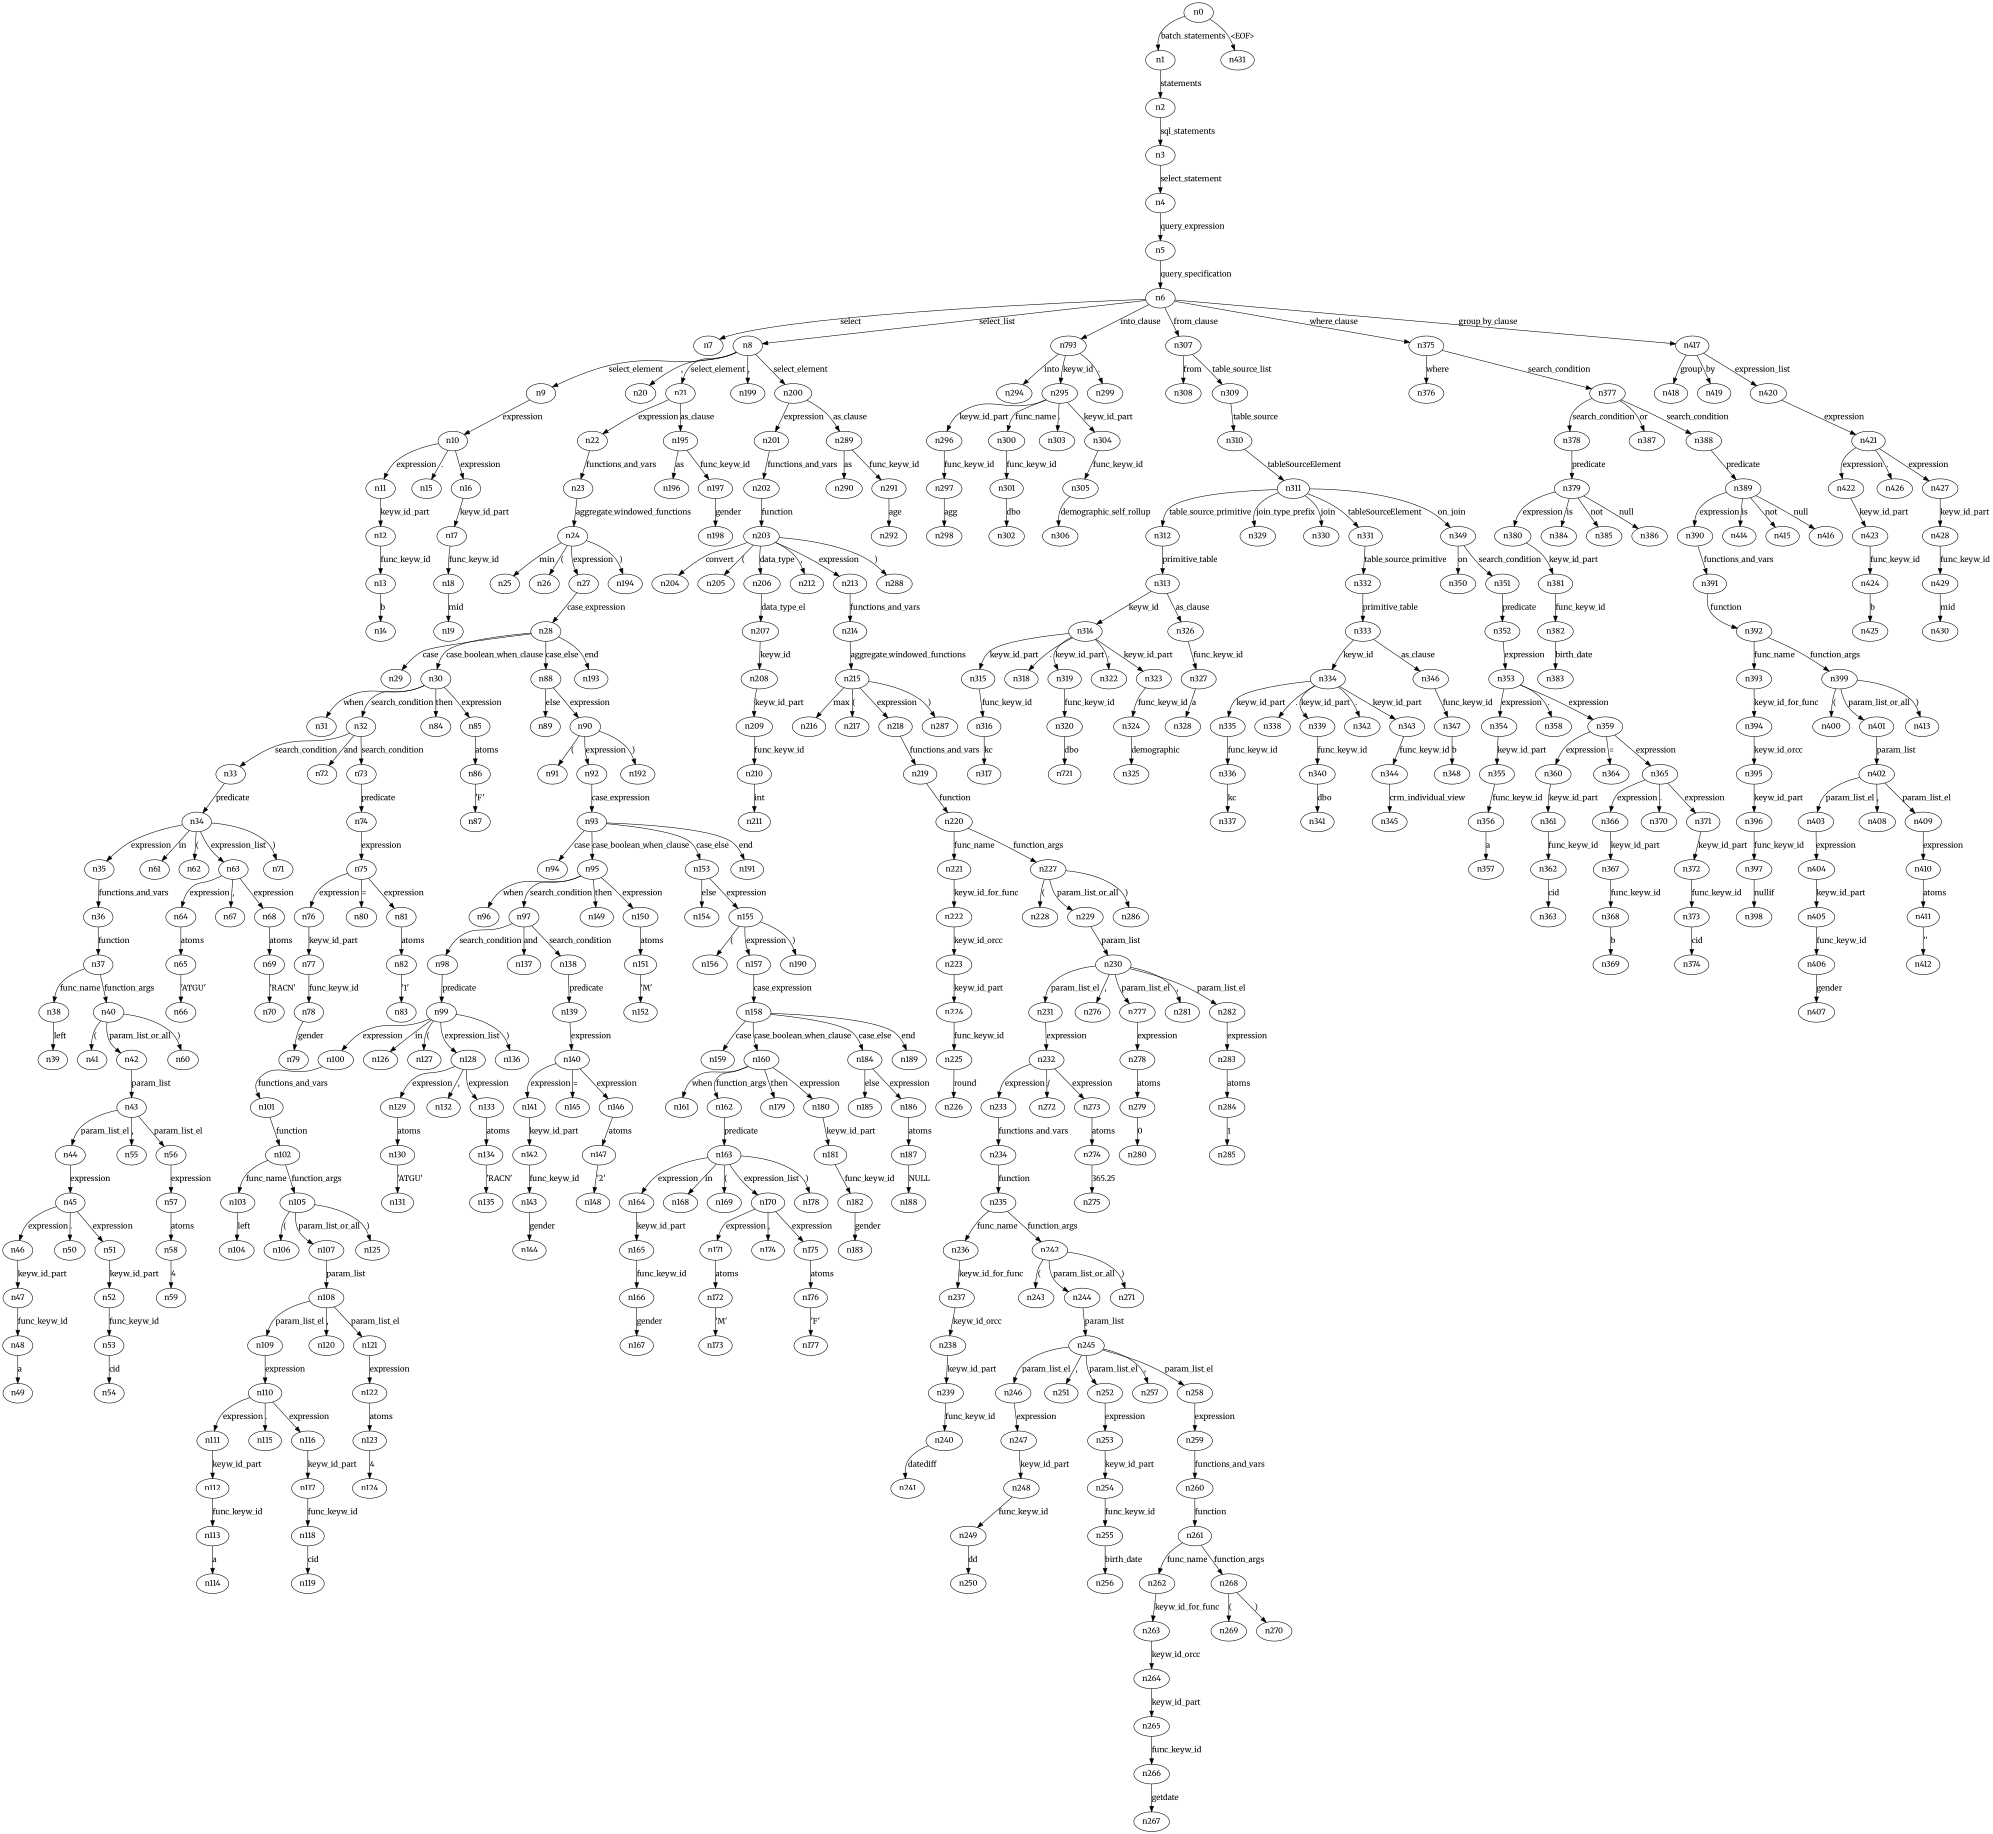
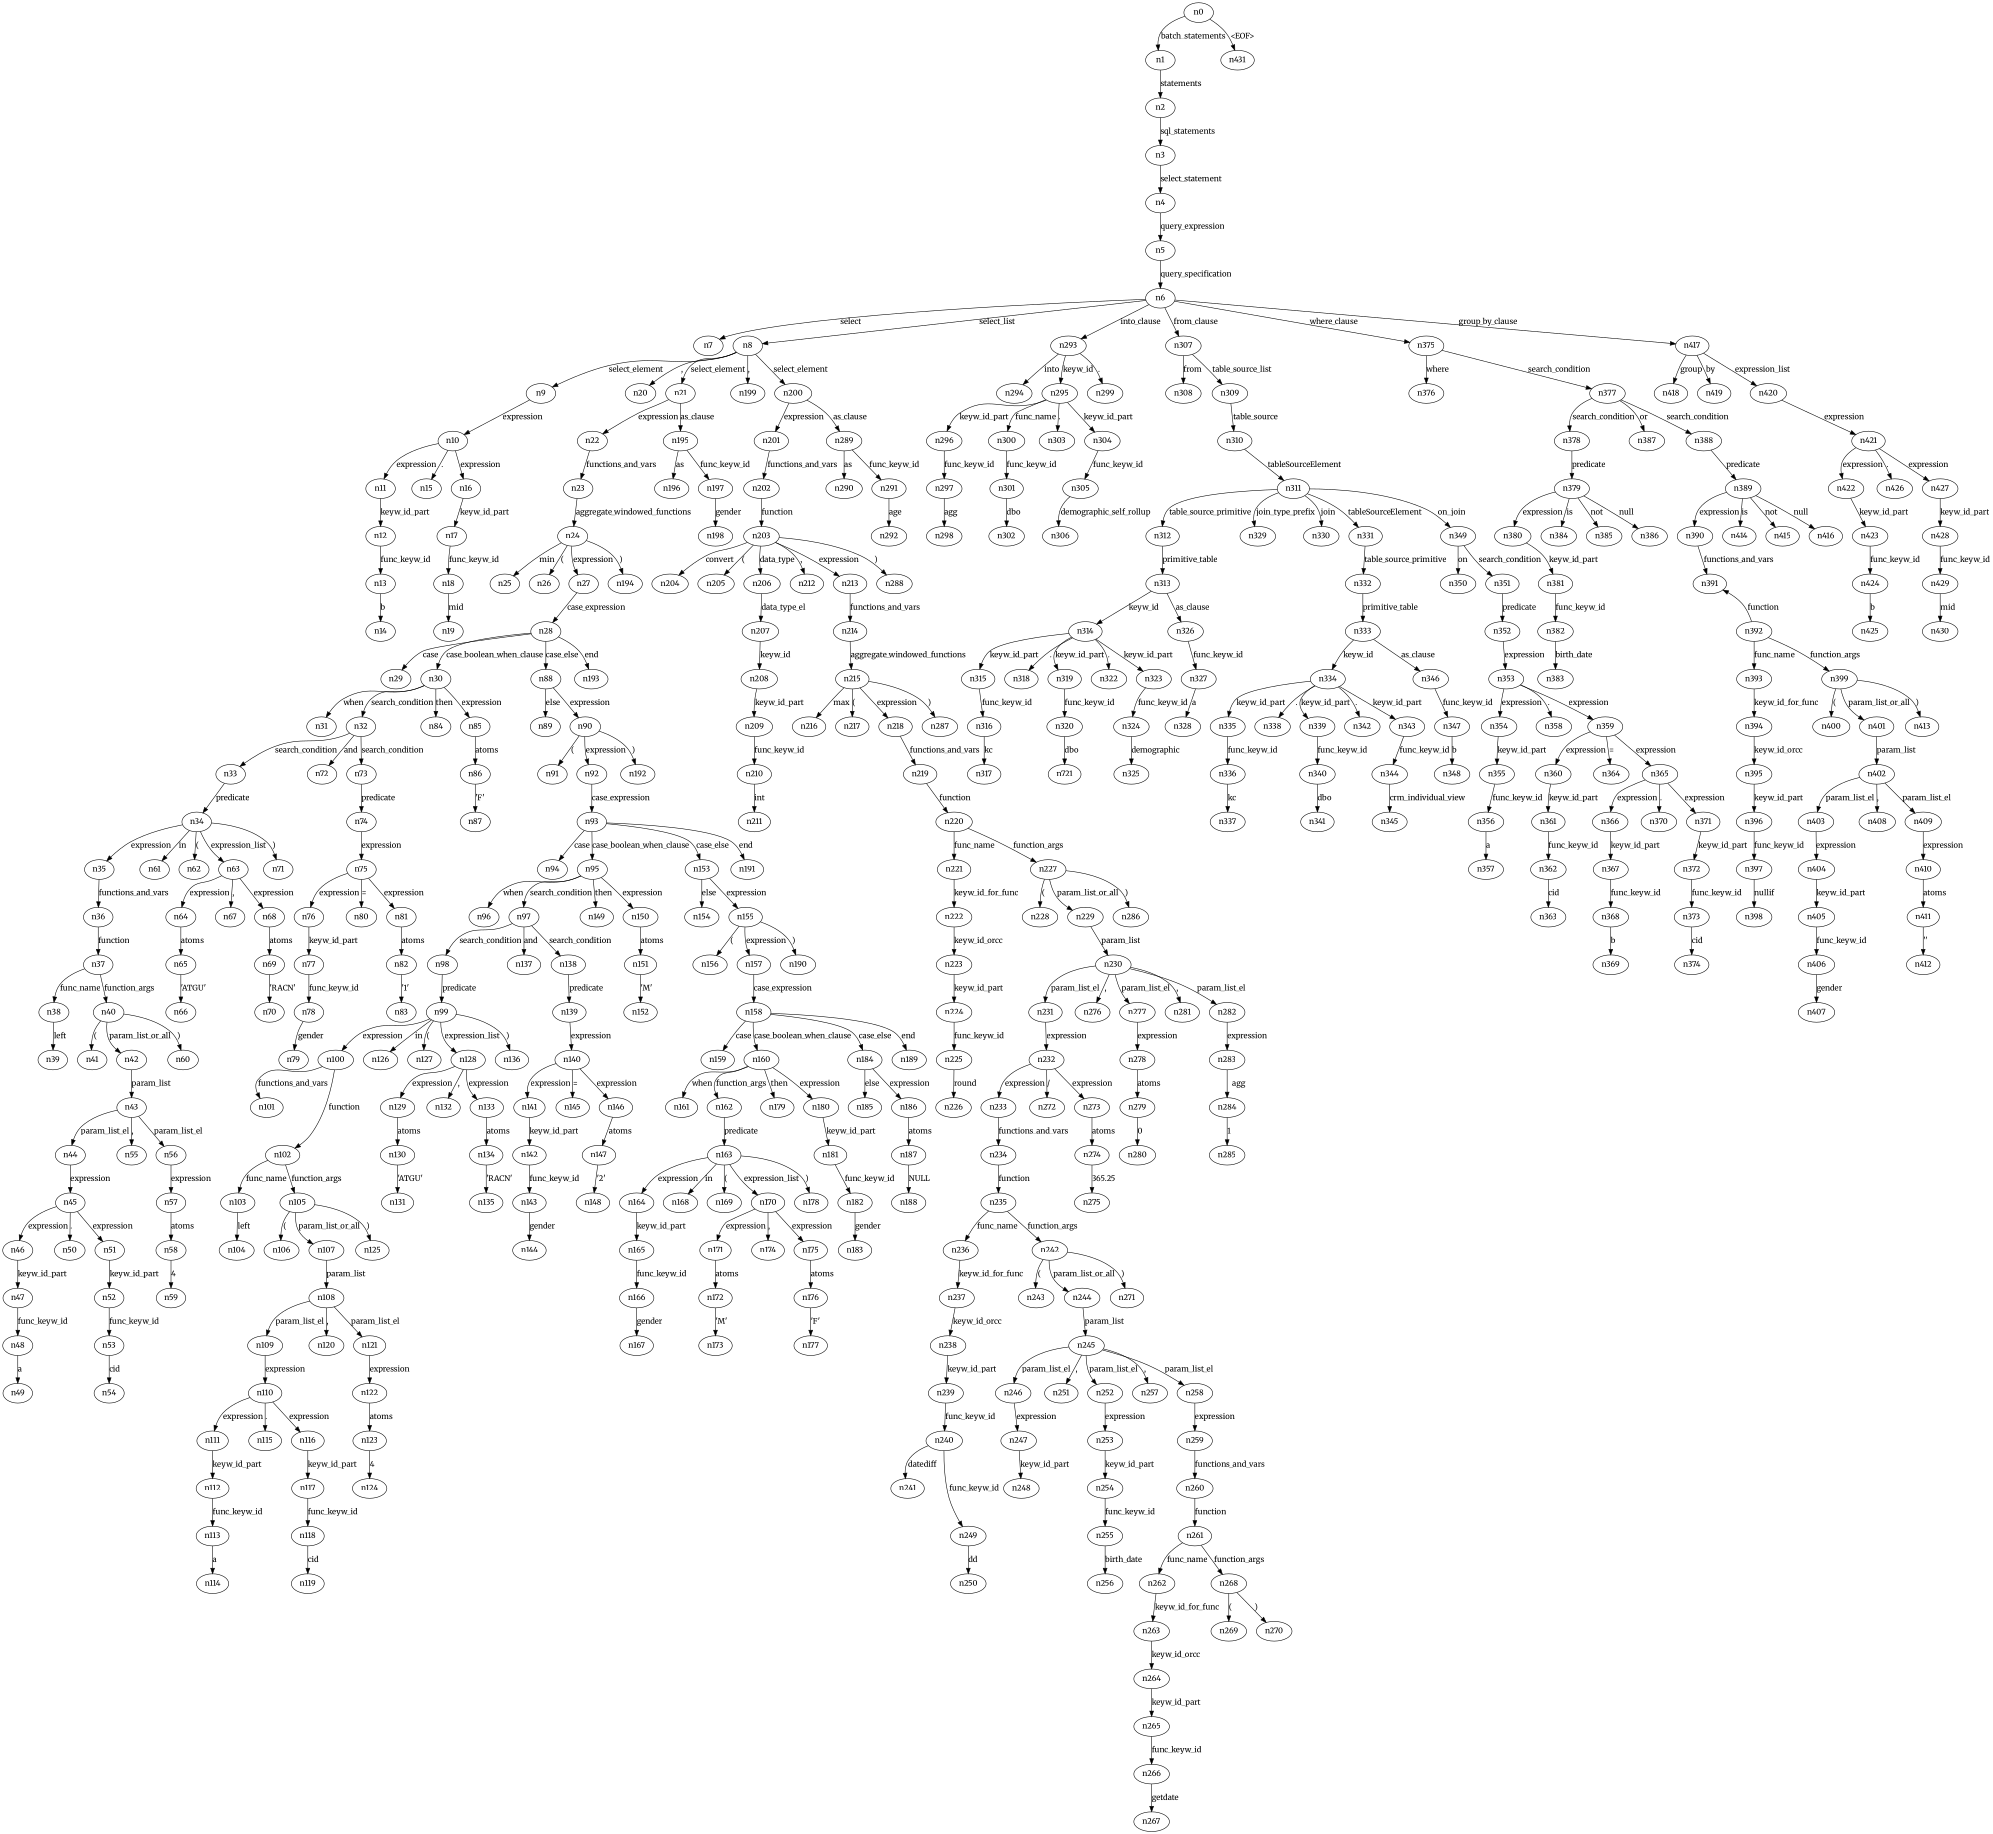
(1068, 346) -> (1068, 346)
(1713, 615) -> (1743, 605)
(1239, 1084) -> (1239, 1084)
(274, 1129) -> (324, 1111)
(997, 1510) -> (947, 1488)
